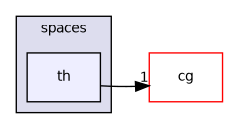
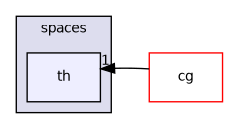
(120, 86) -> (132, 68)
